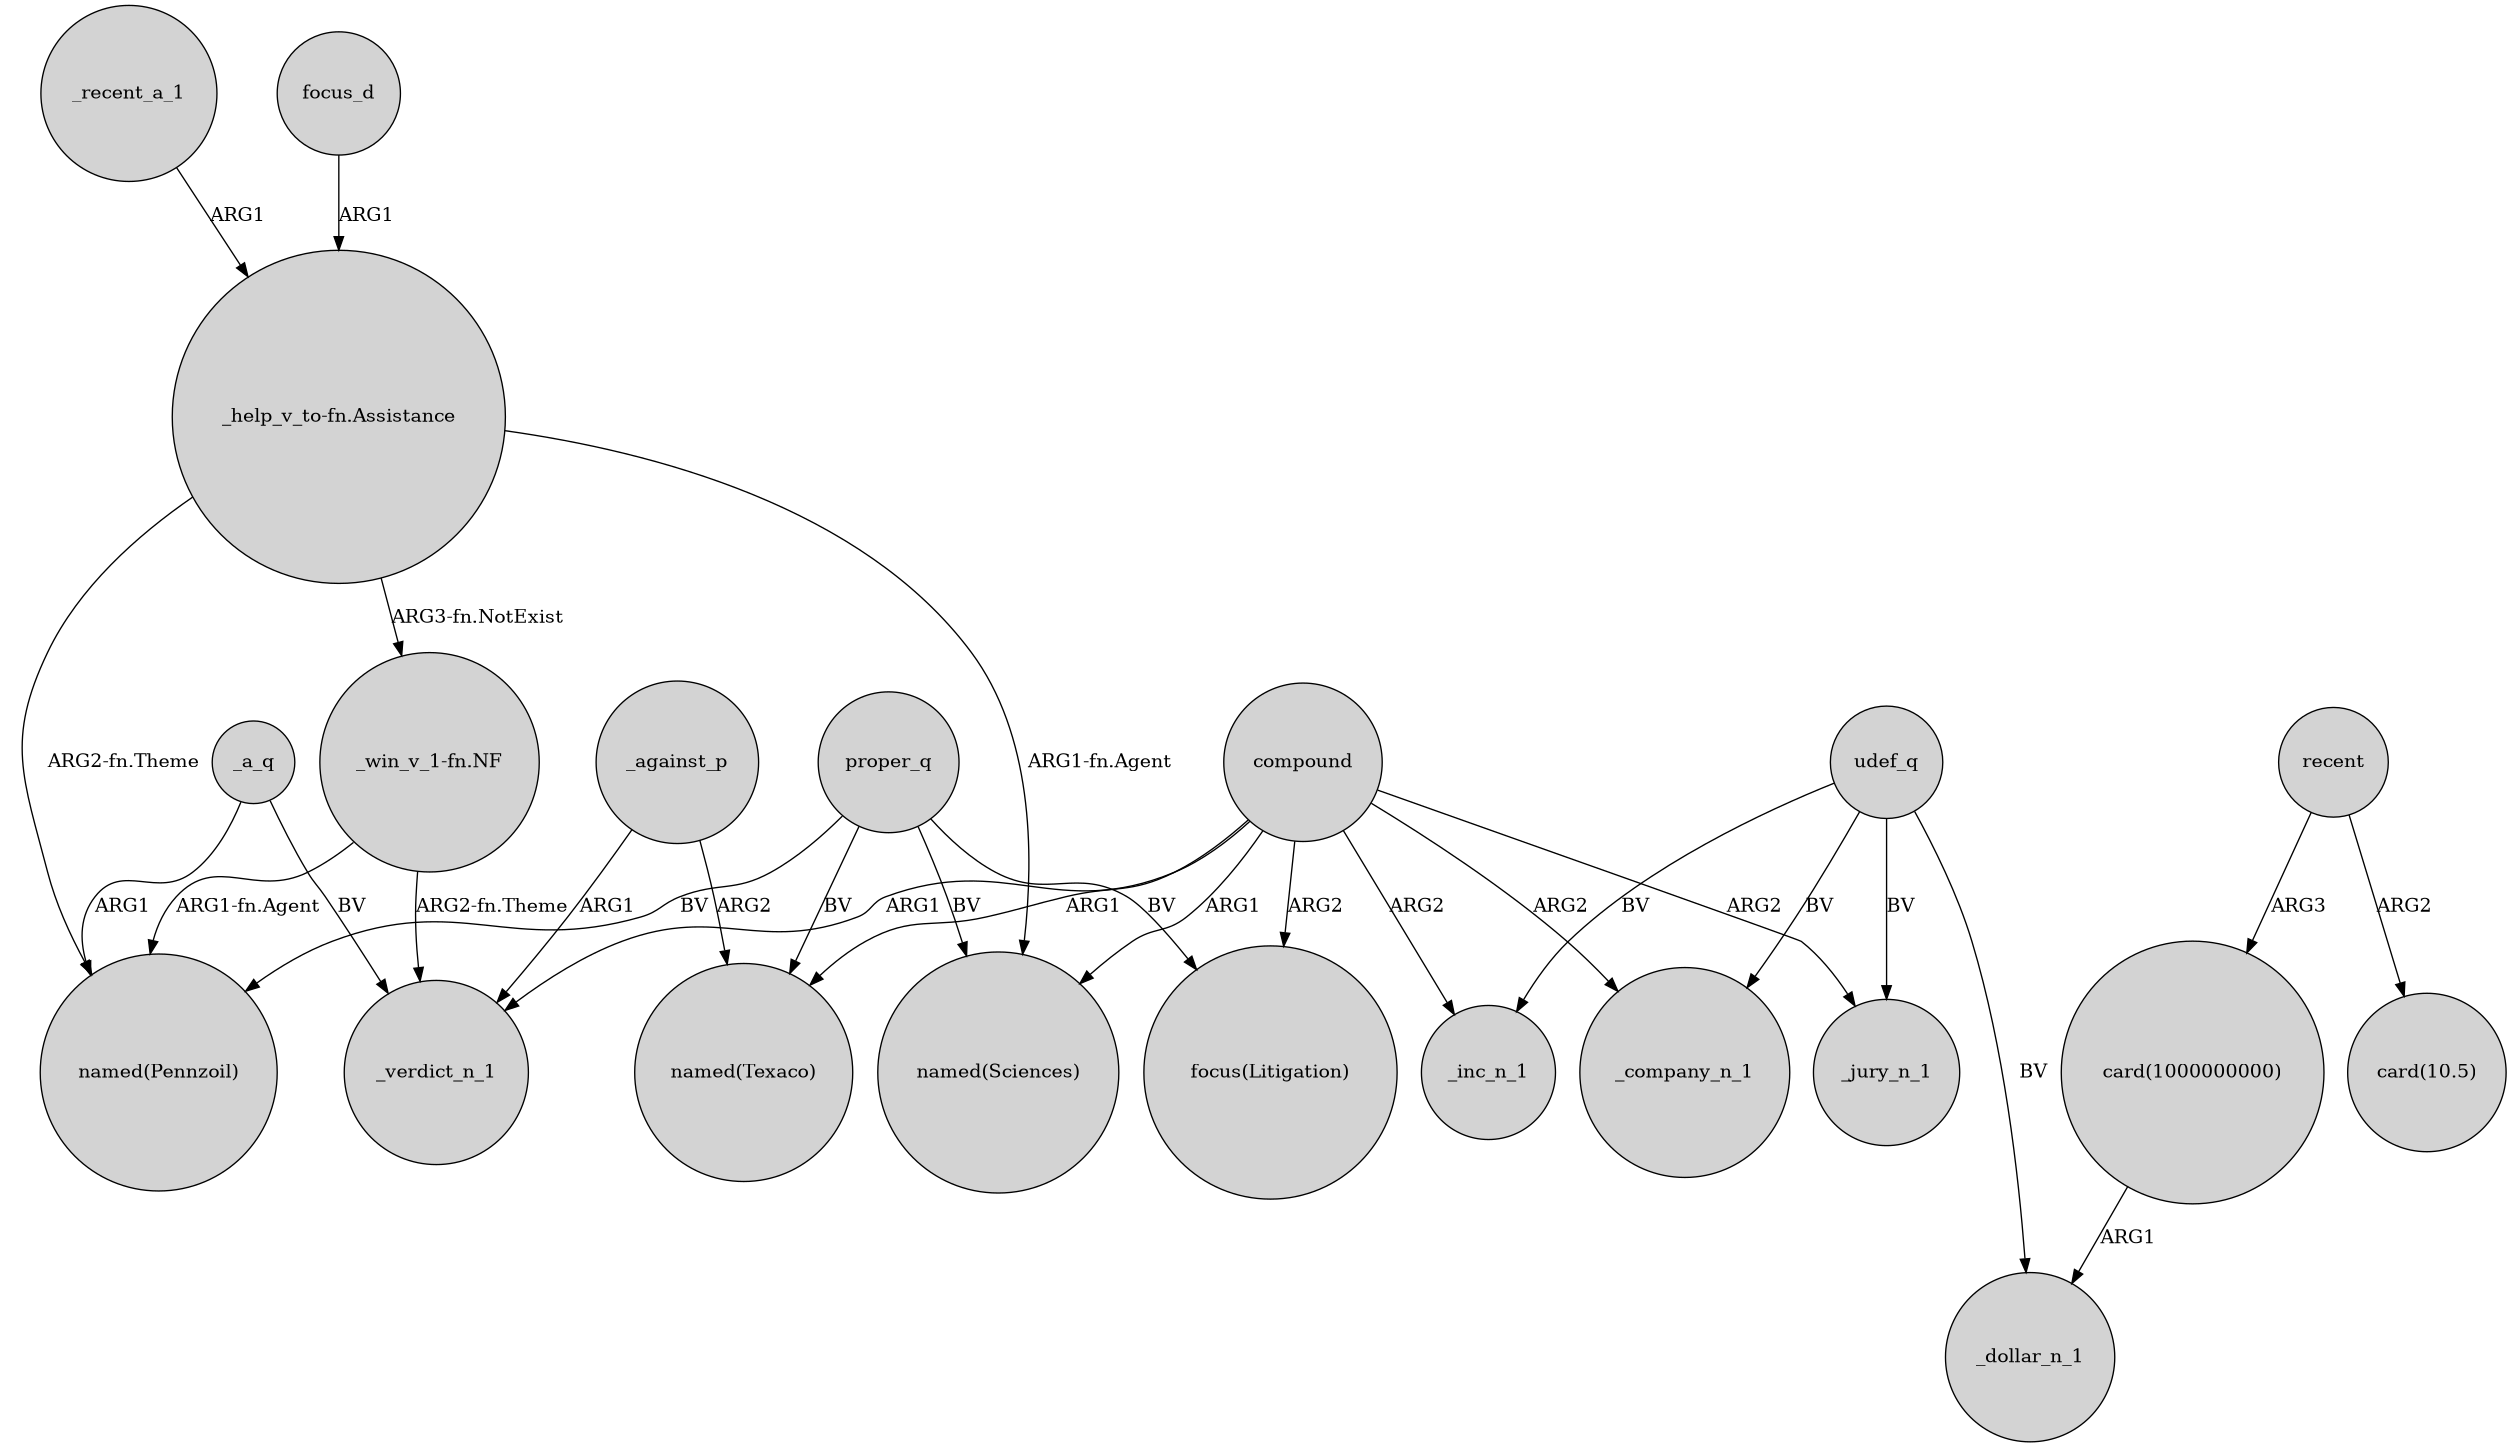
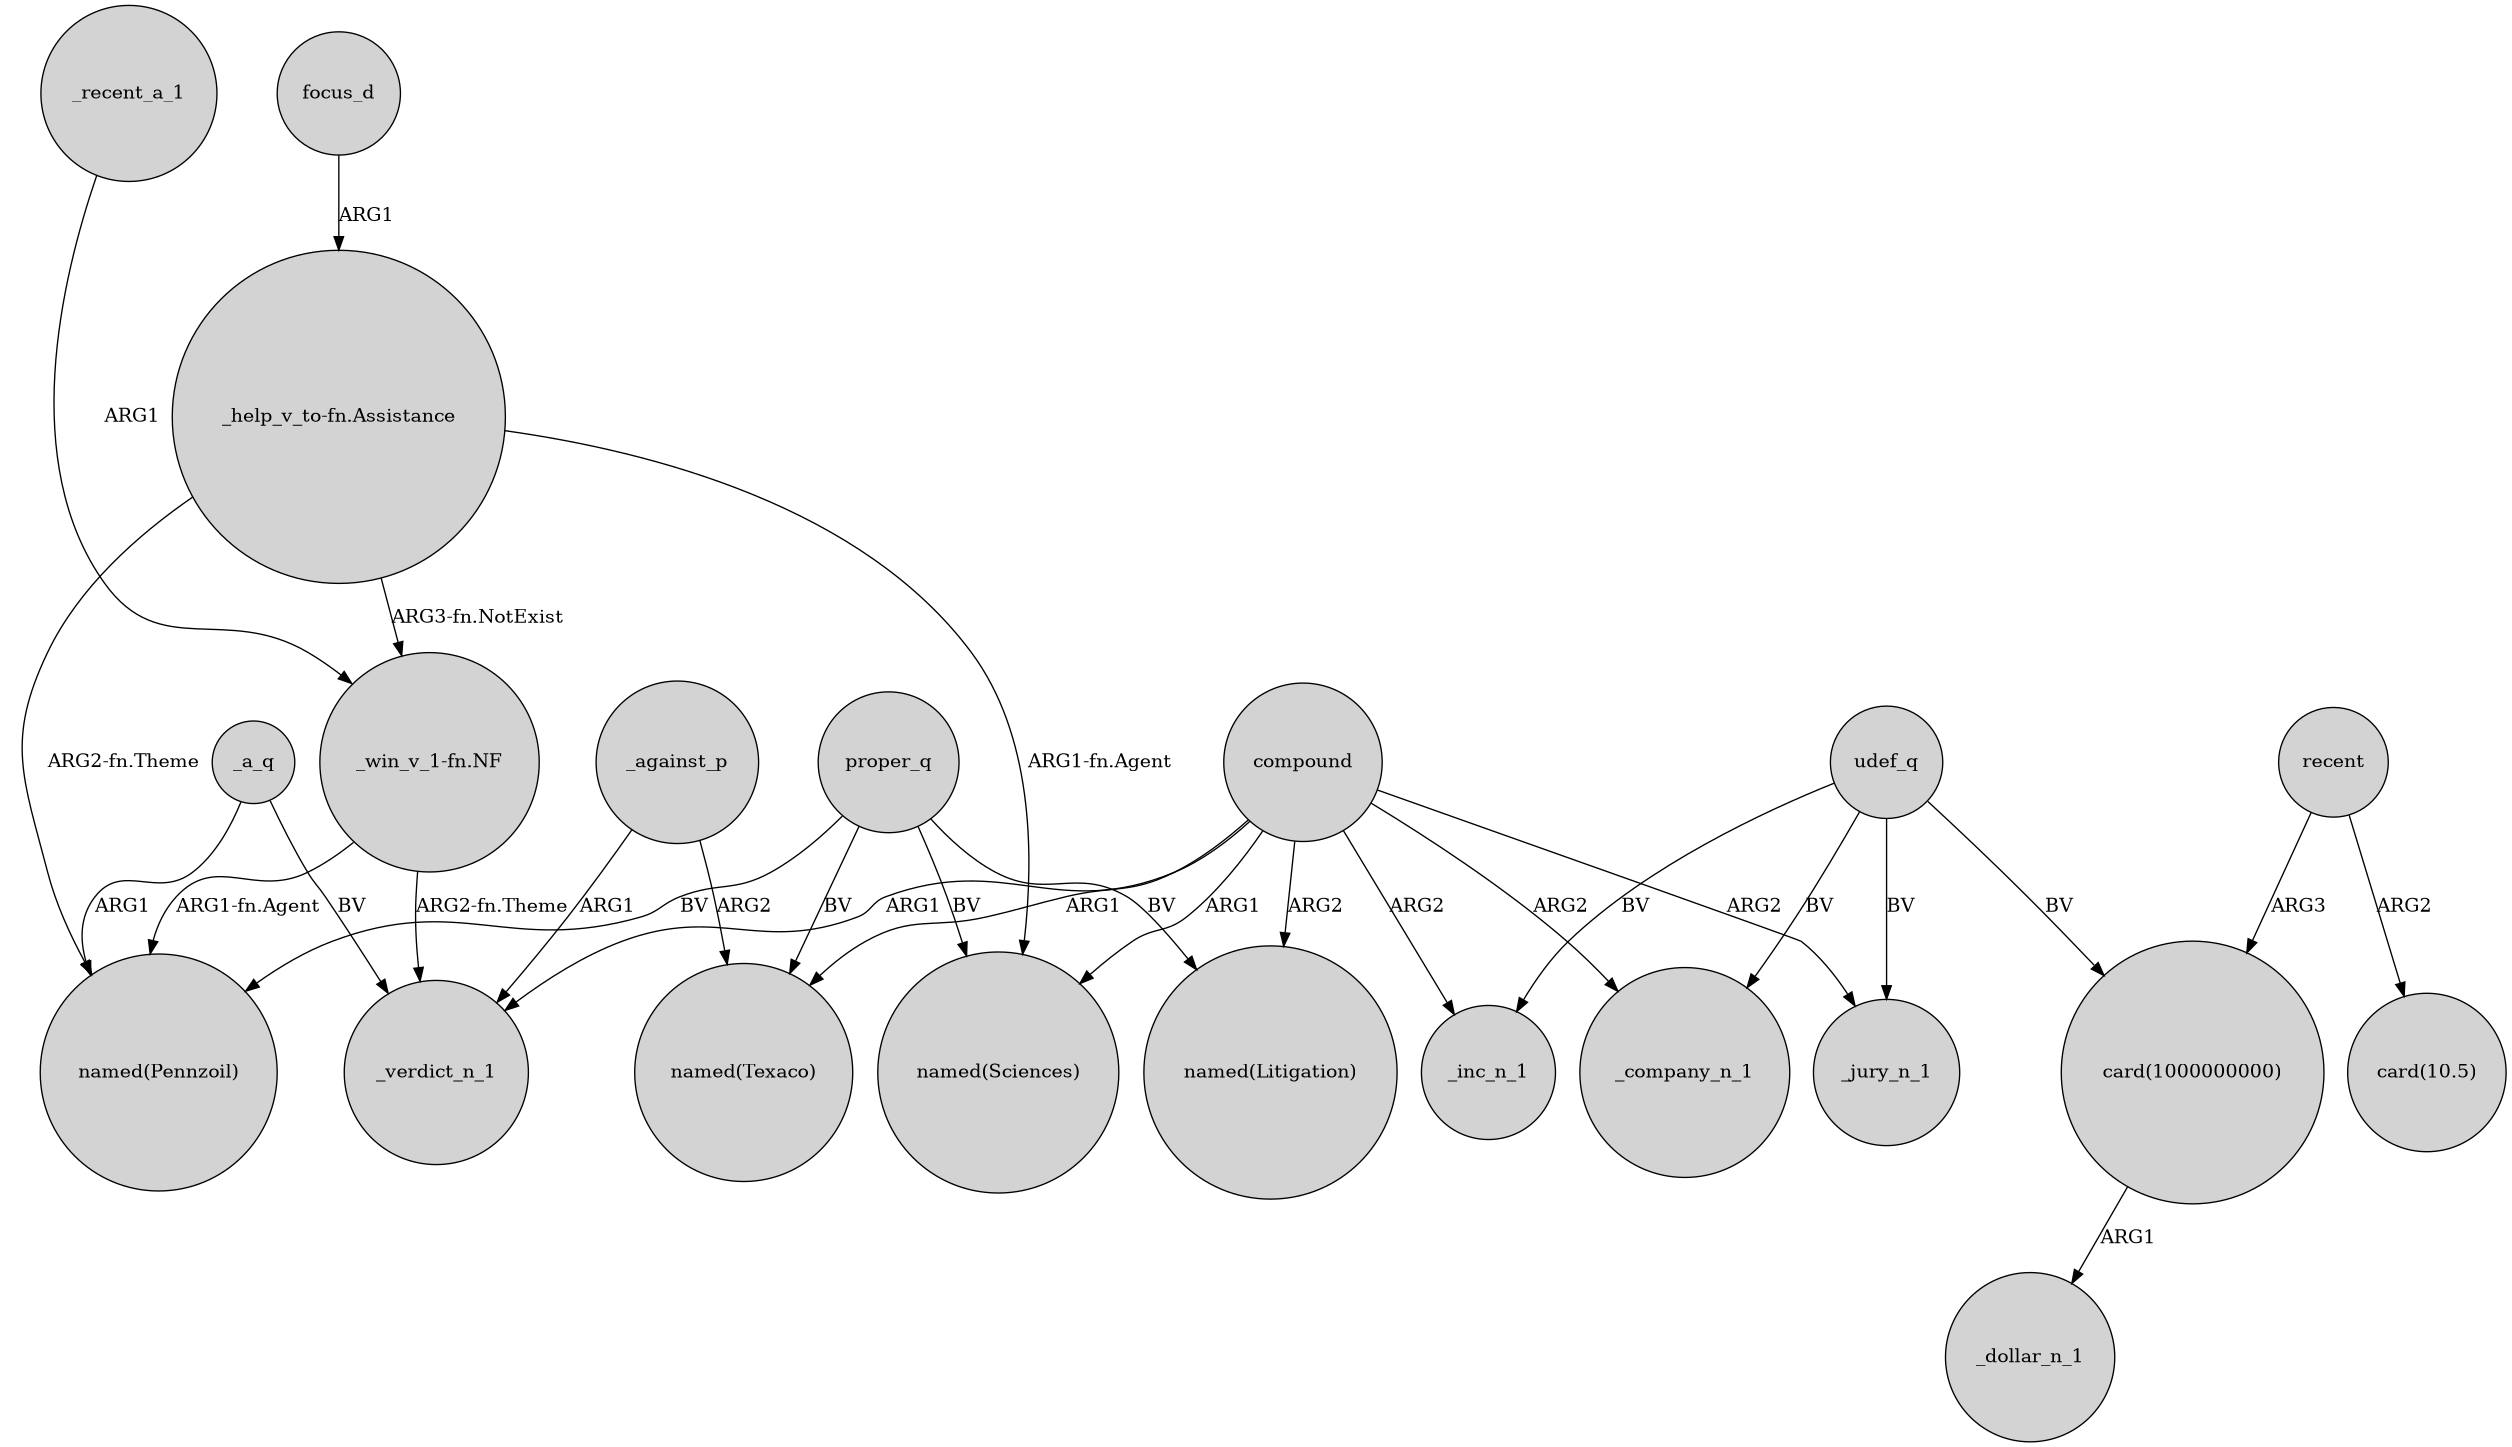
(209, 216) -> (71, 511)
(1994, 1029) -> (2013, 882)
(1270, 1072) -> (1270, 1072)
